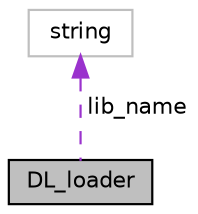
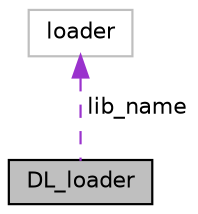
(81, 33) -> (81, 33)
